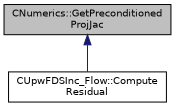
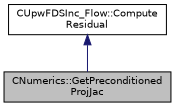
(87, 58) -> (87, 58)
